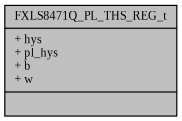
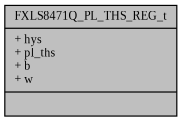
(37, 53) -> (35, 53)
